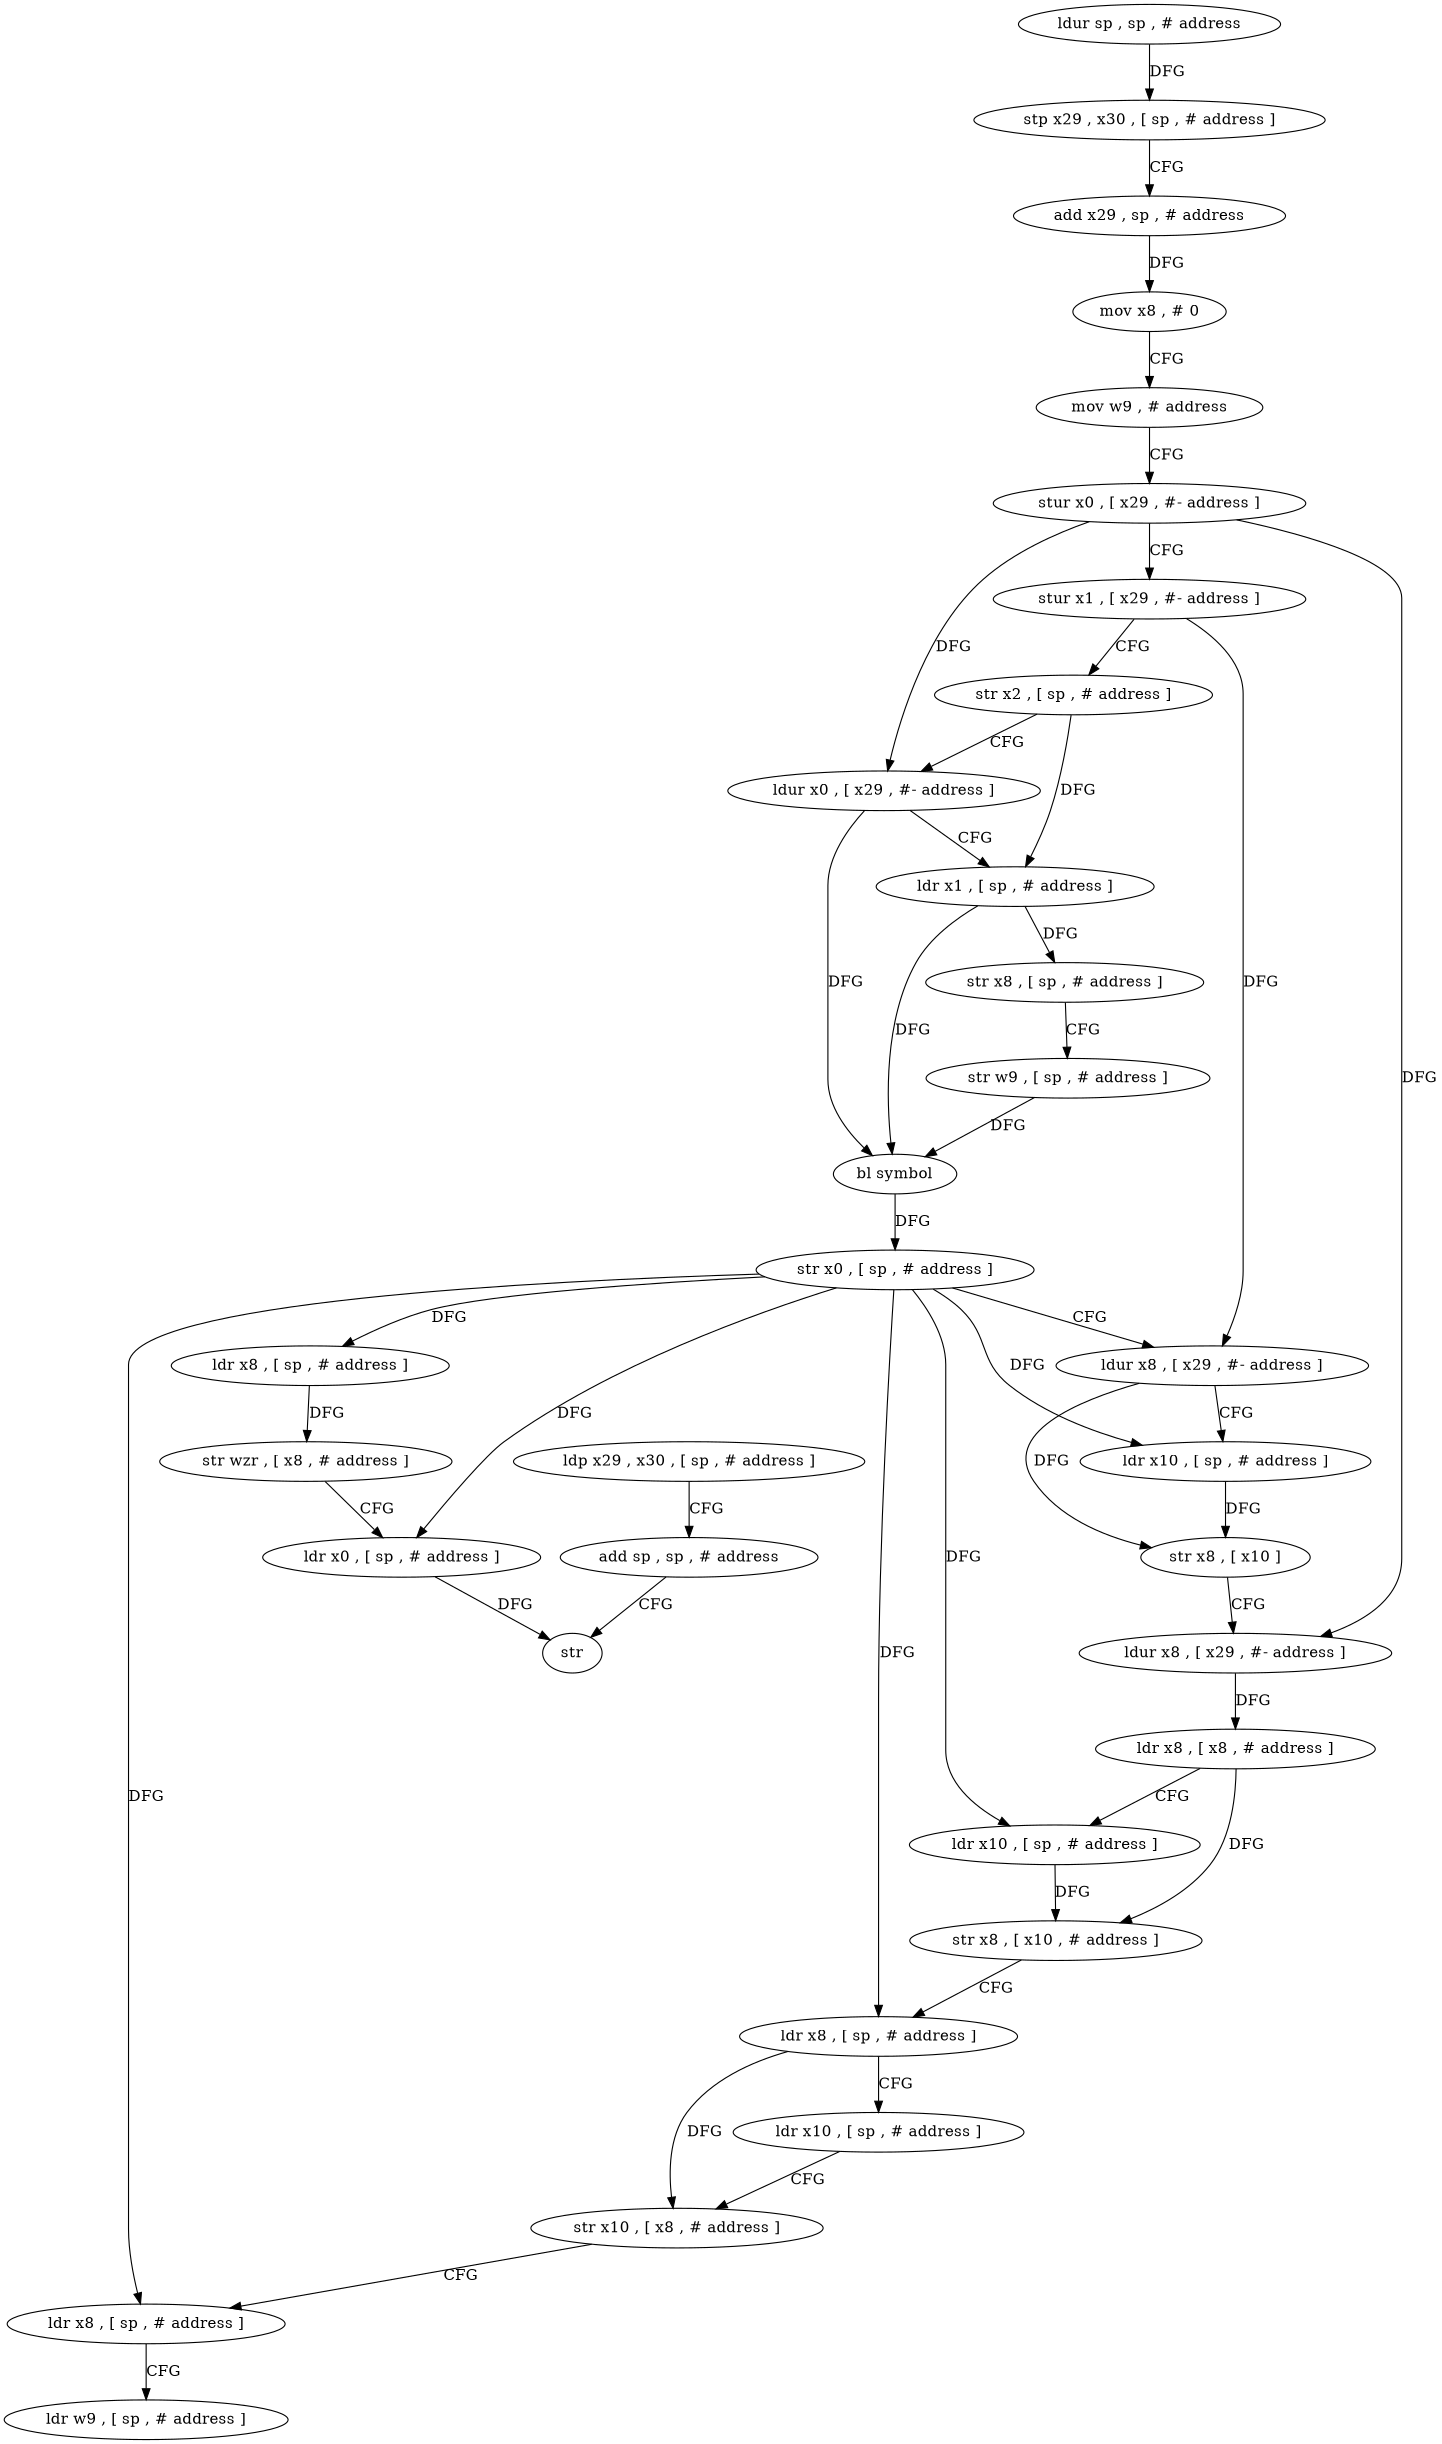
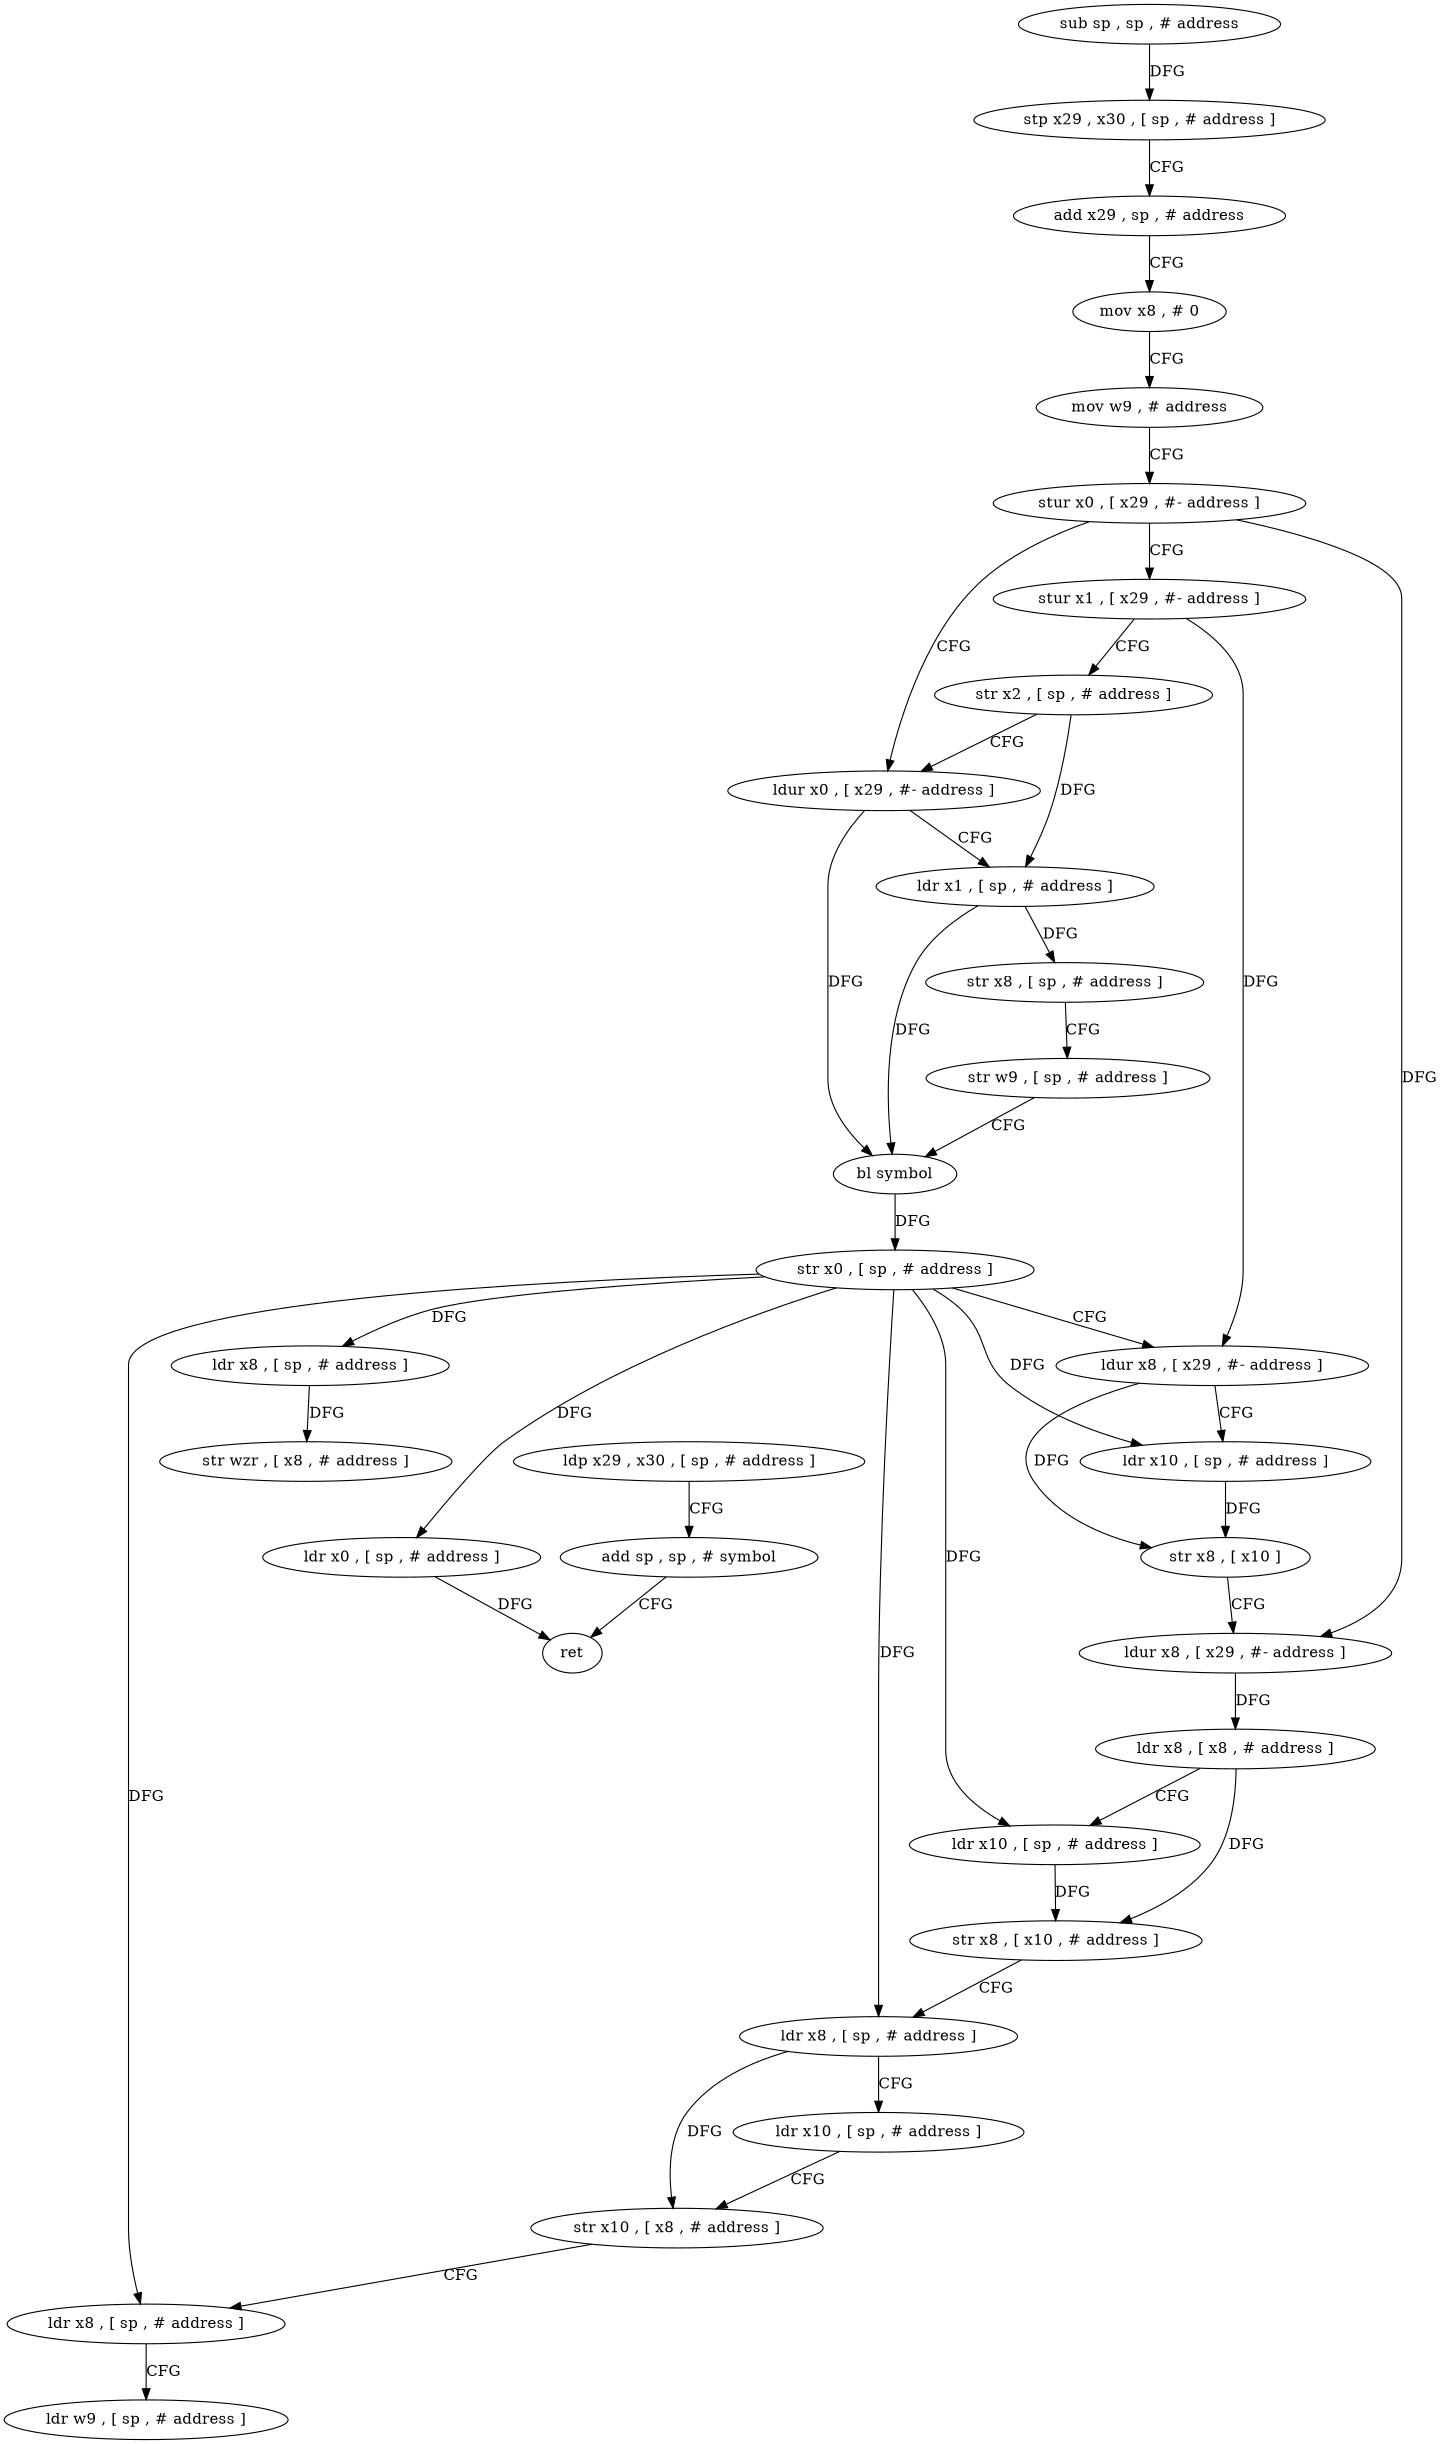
(1150, 24) -> (1150, 24)
(1167, 264) -> (1167, 264)
(954, 647) -> (954, 647)
(1009, 1126) -> (1009, 1126)
(350, 1506) -> none
(689, 1557) -> (689, 1557)
(572, 1653) -> (572, 1653)
